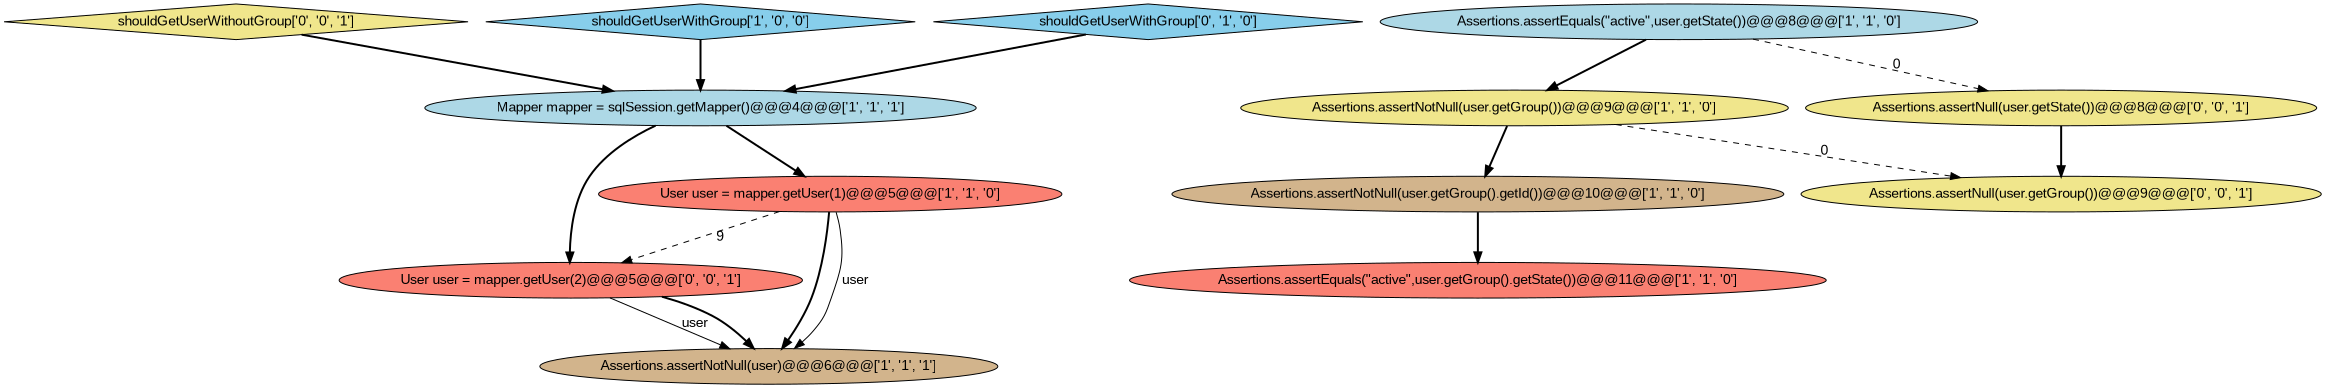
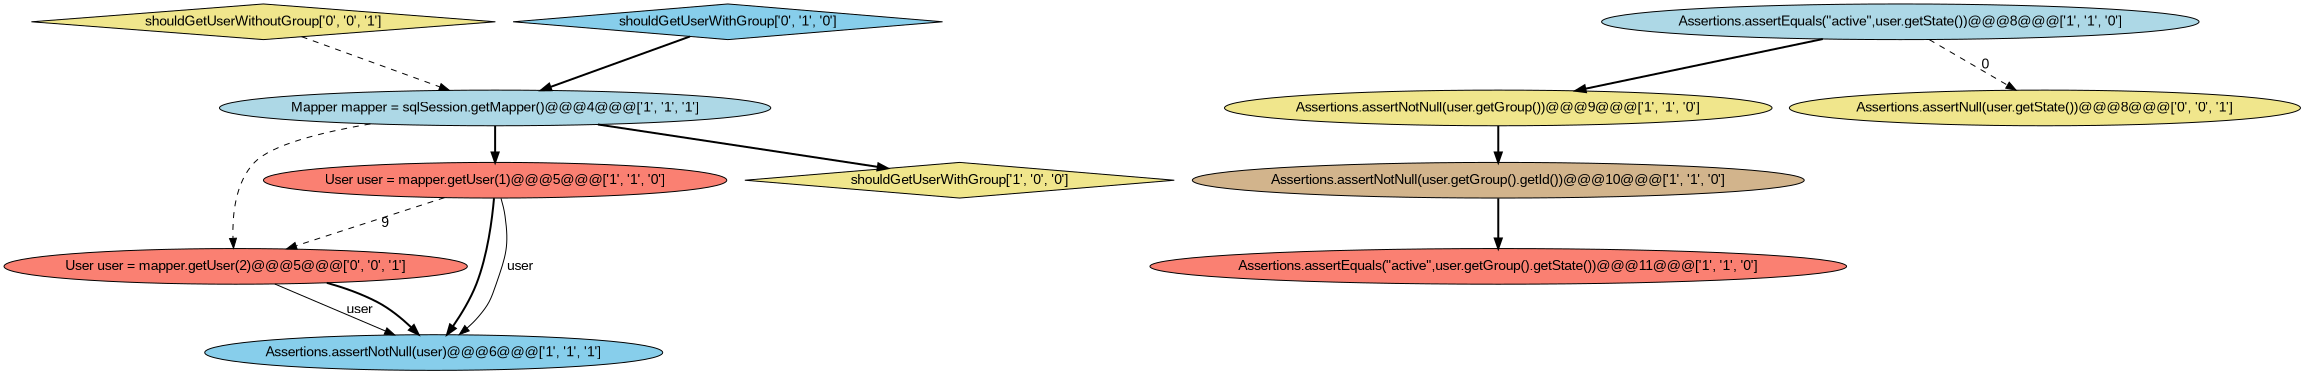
(701, 22) -> (960, 180)
(701, 60) -> (738, 146)
(452, 62) -> (371, 62)
(591, 174) -> (272, 151)
(2061, 194) -> none
(769, 366) -> (434, 353)
